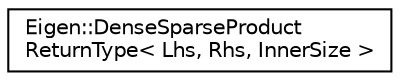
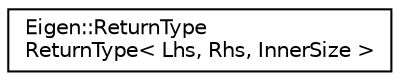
(200, 40) -> (200, 40)
